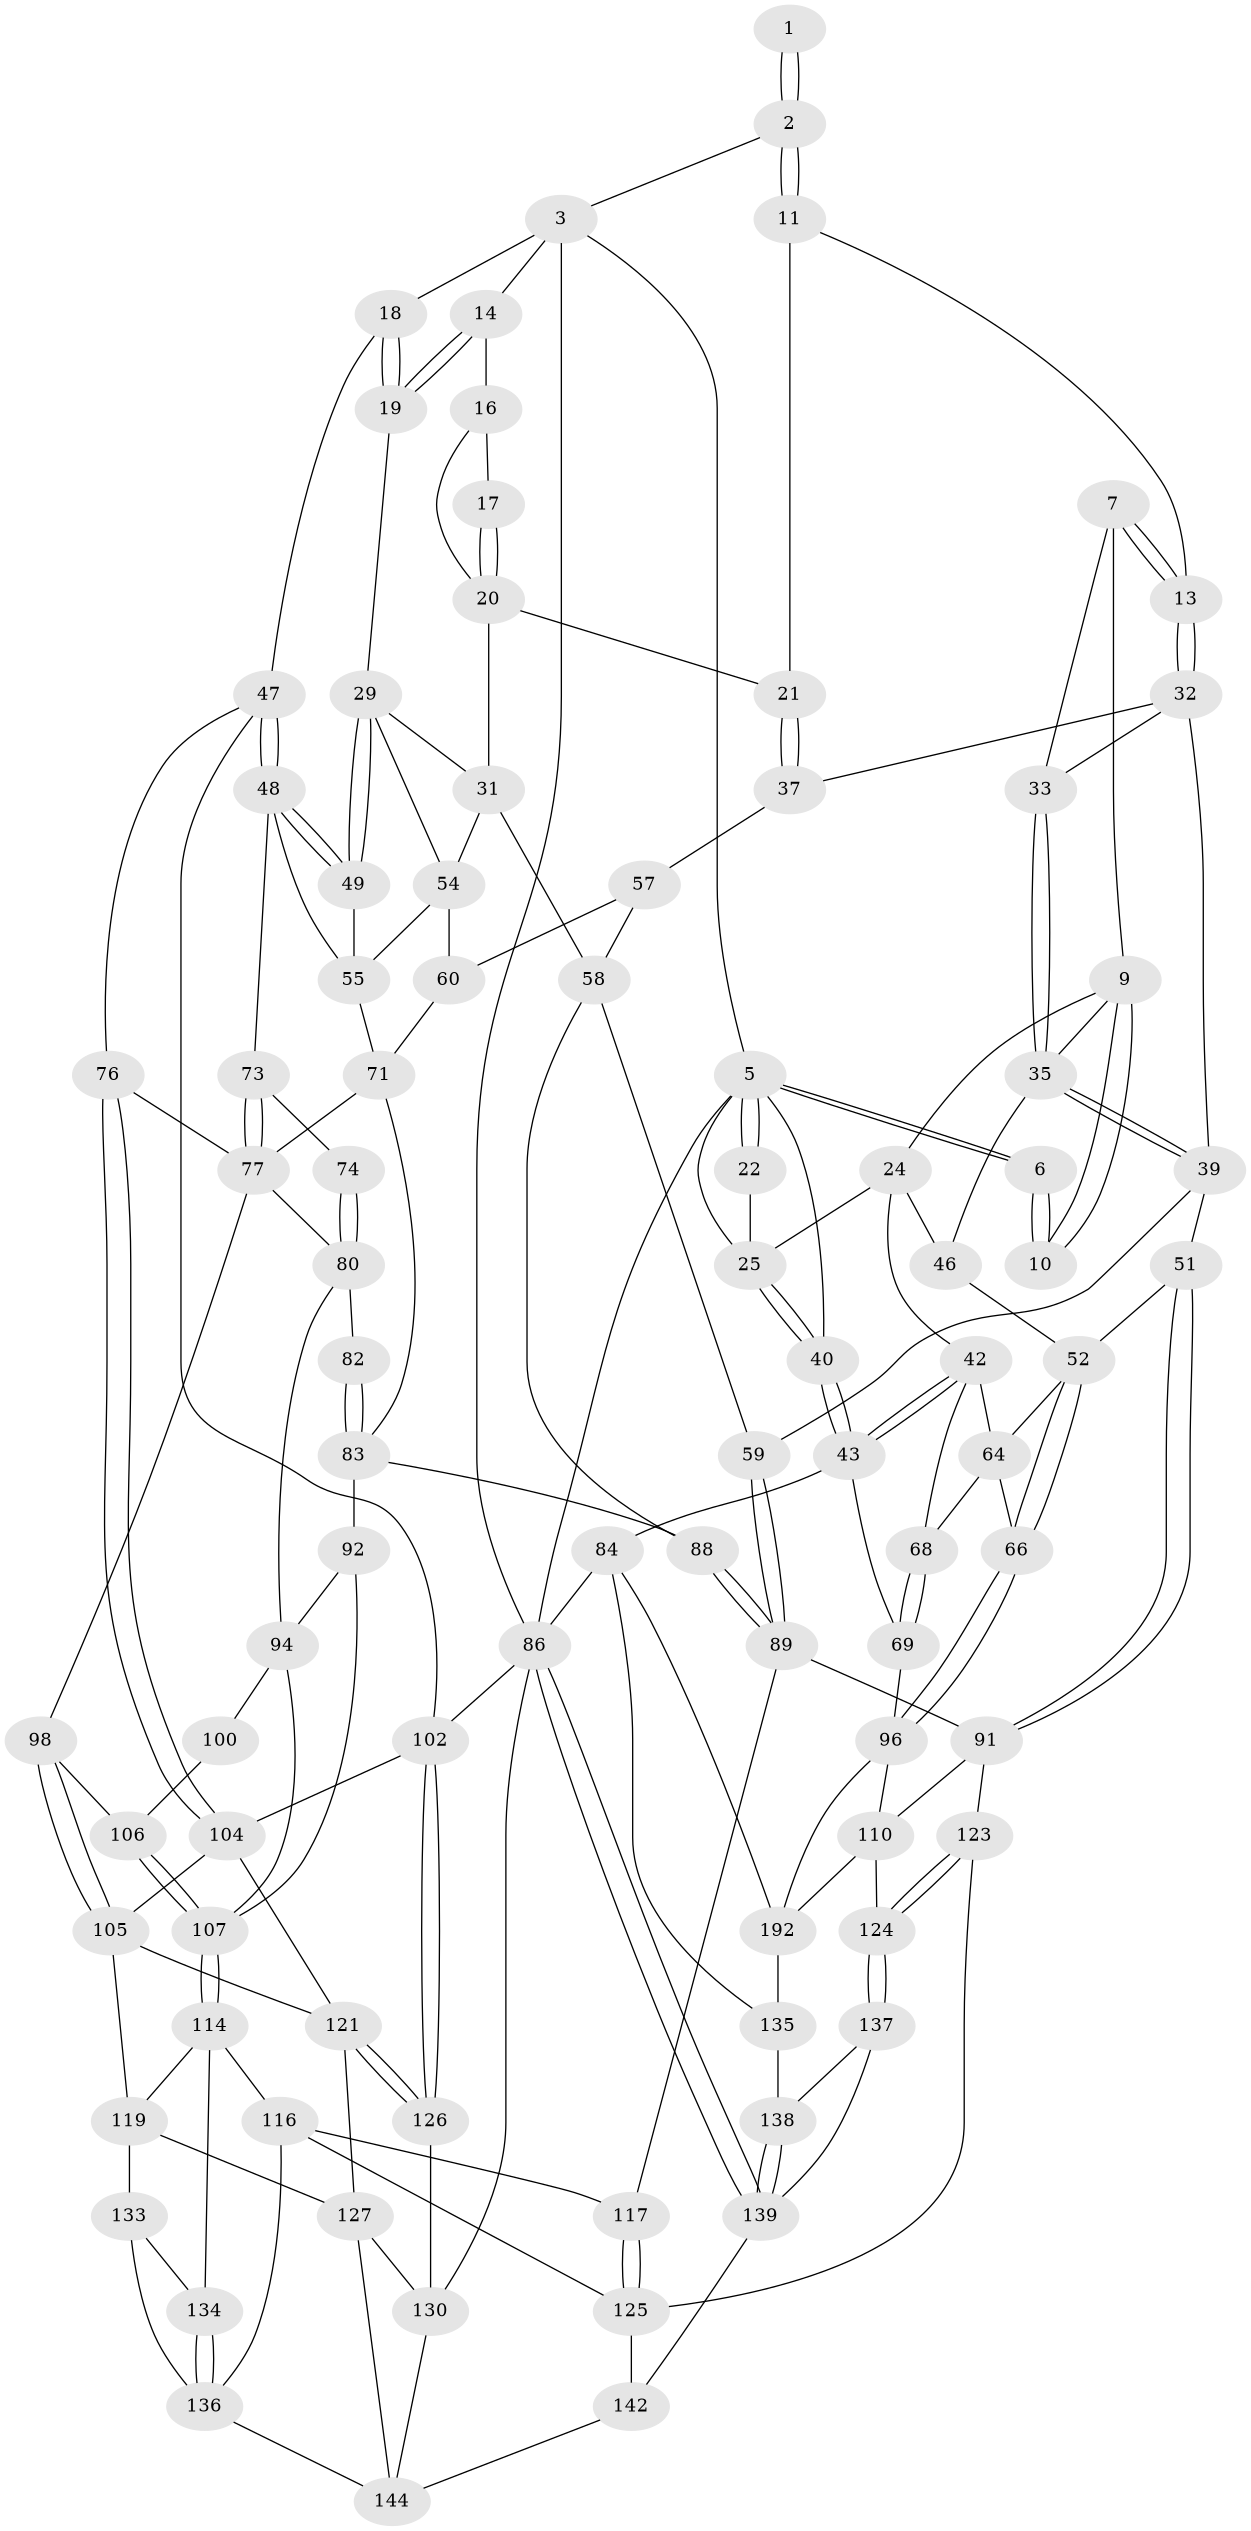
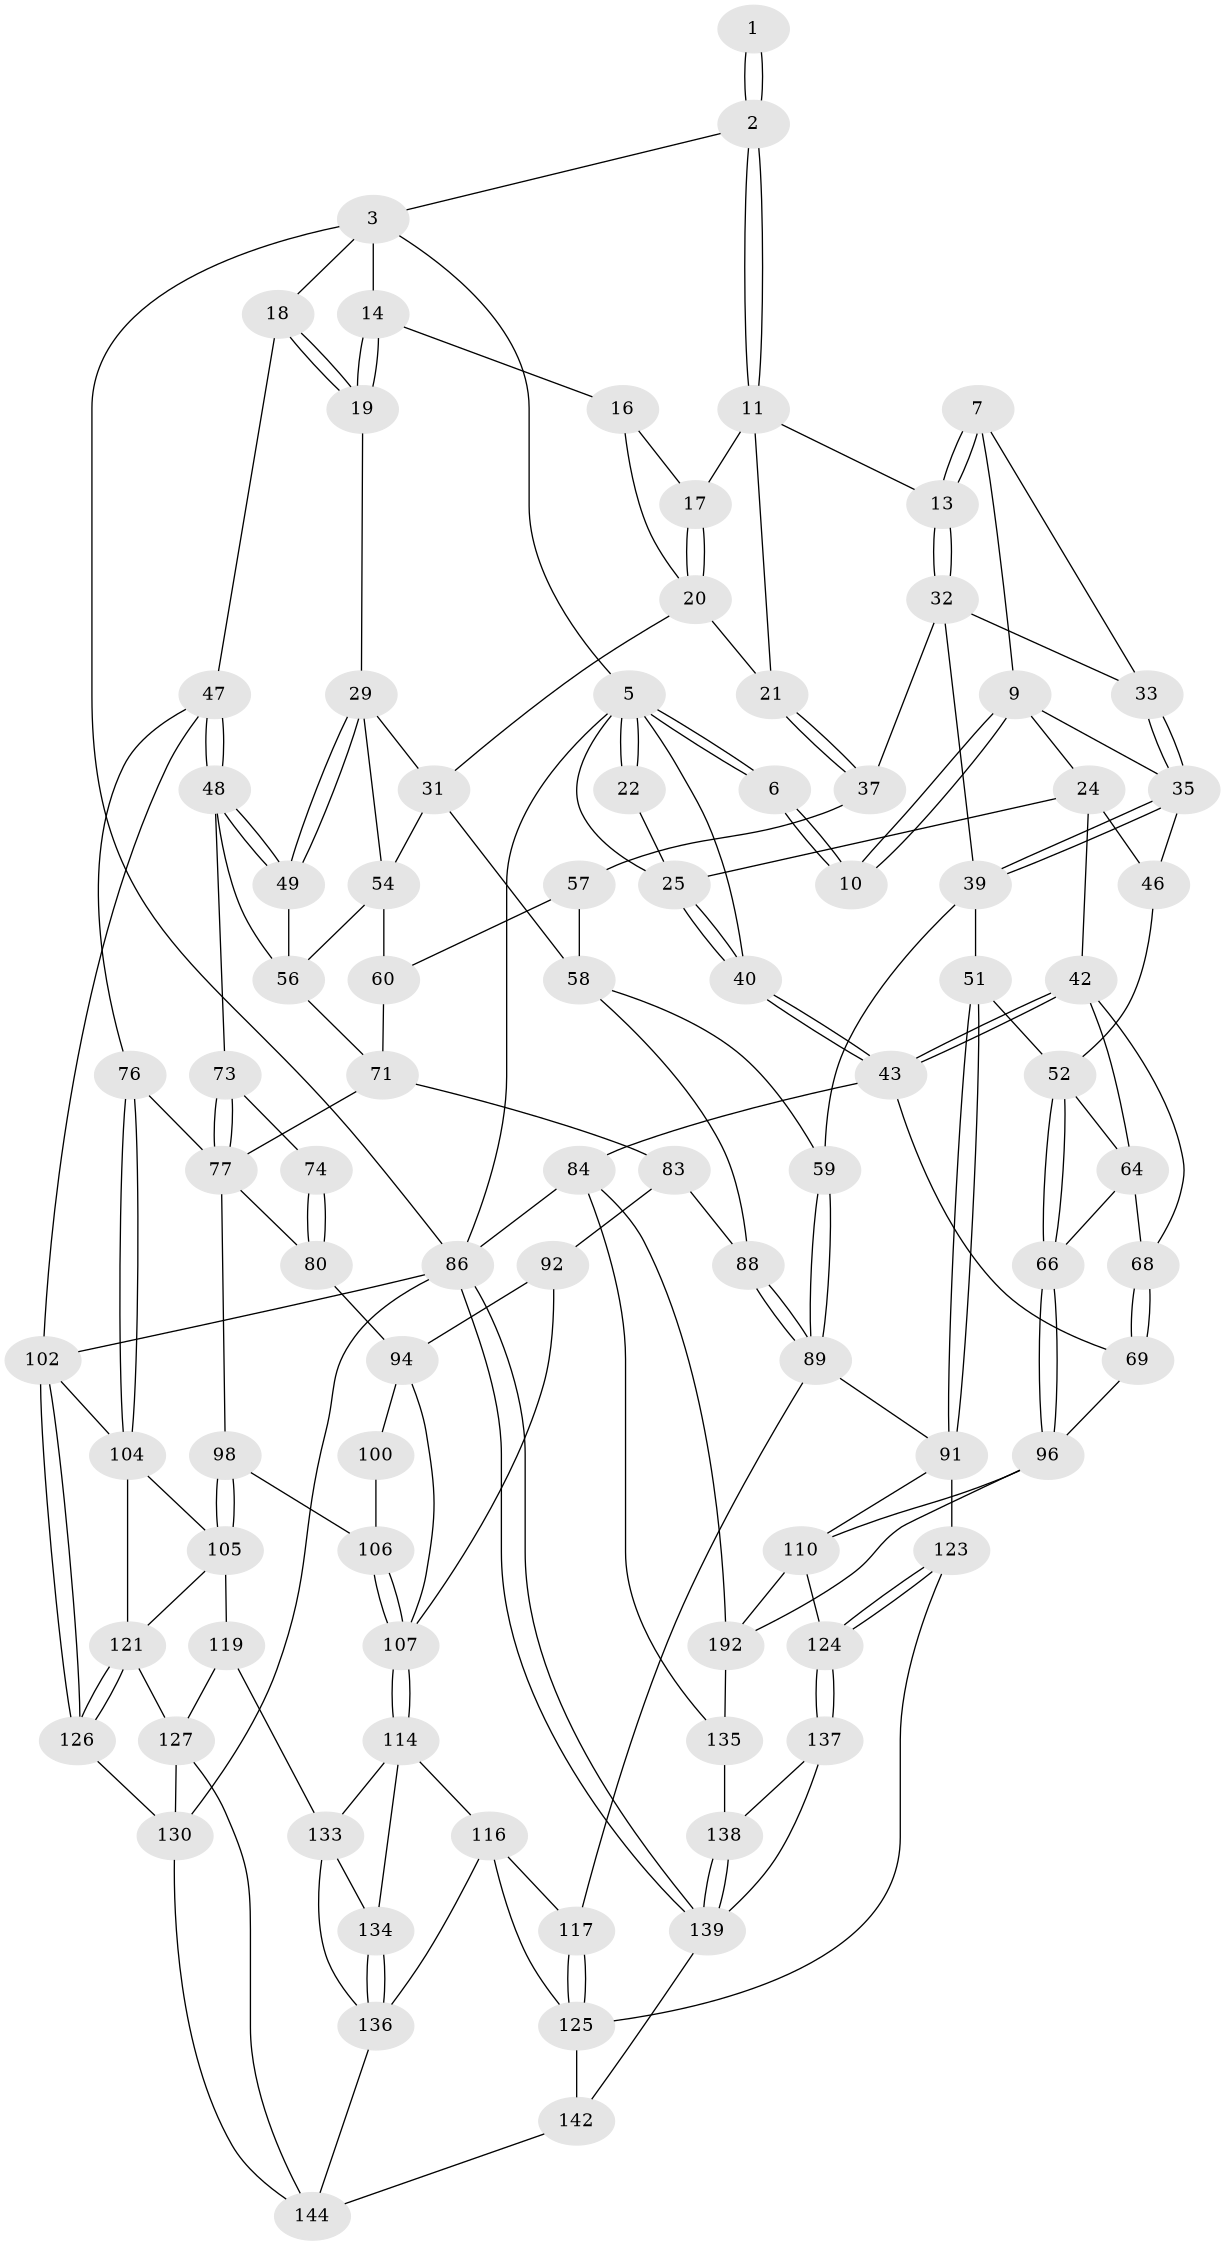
none -> (725, 457)
(354, 980) -> (289, 980)
(354, 1360) -> none
(170, 2074) -> (363, 1788)
